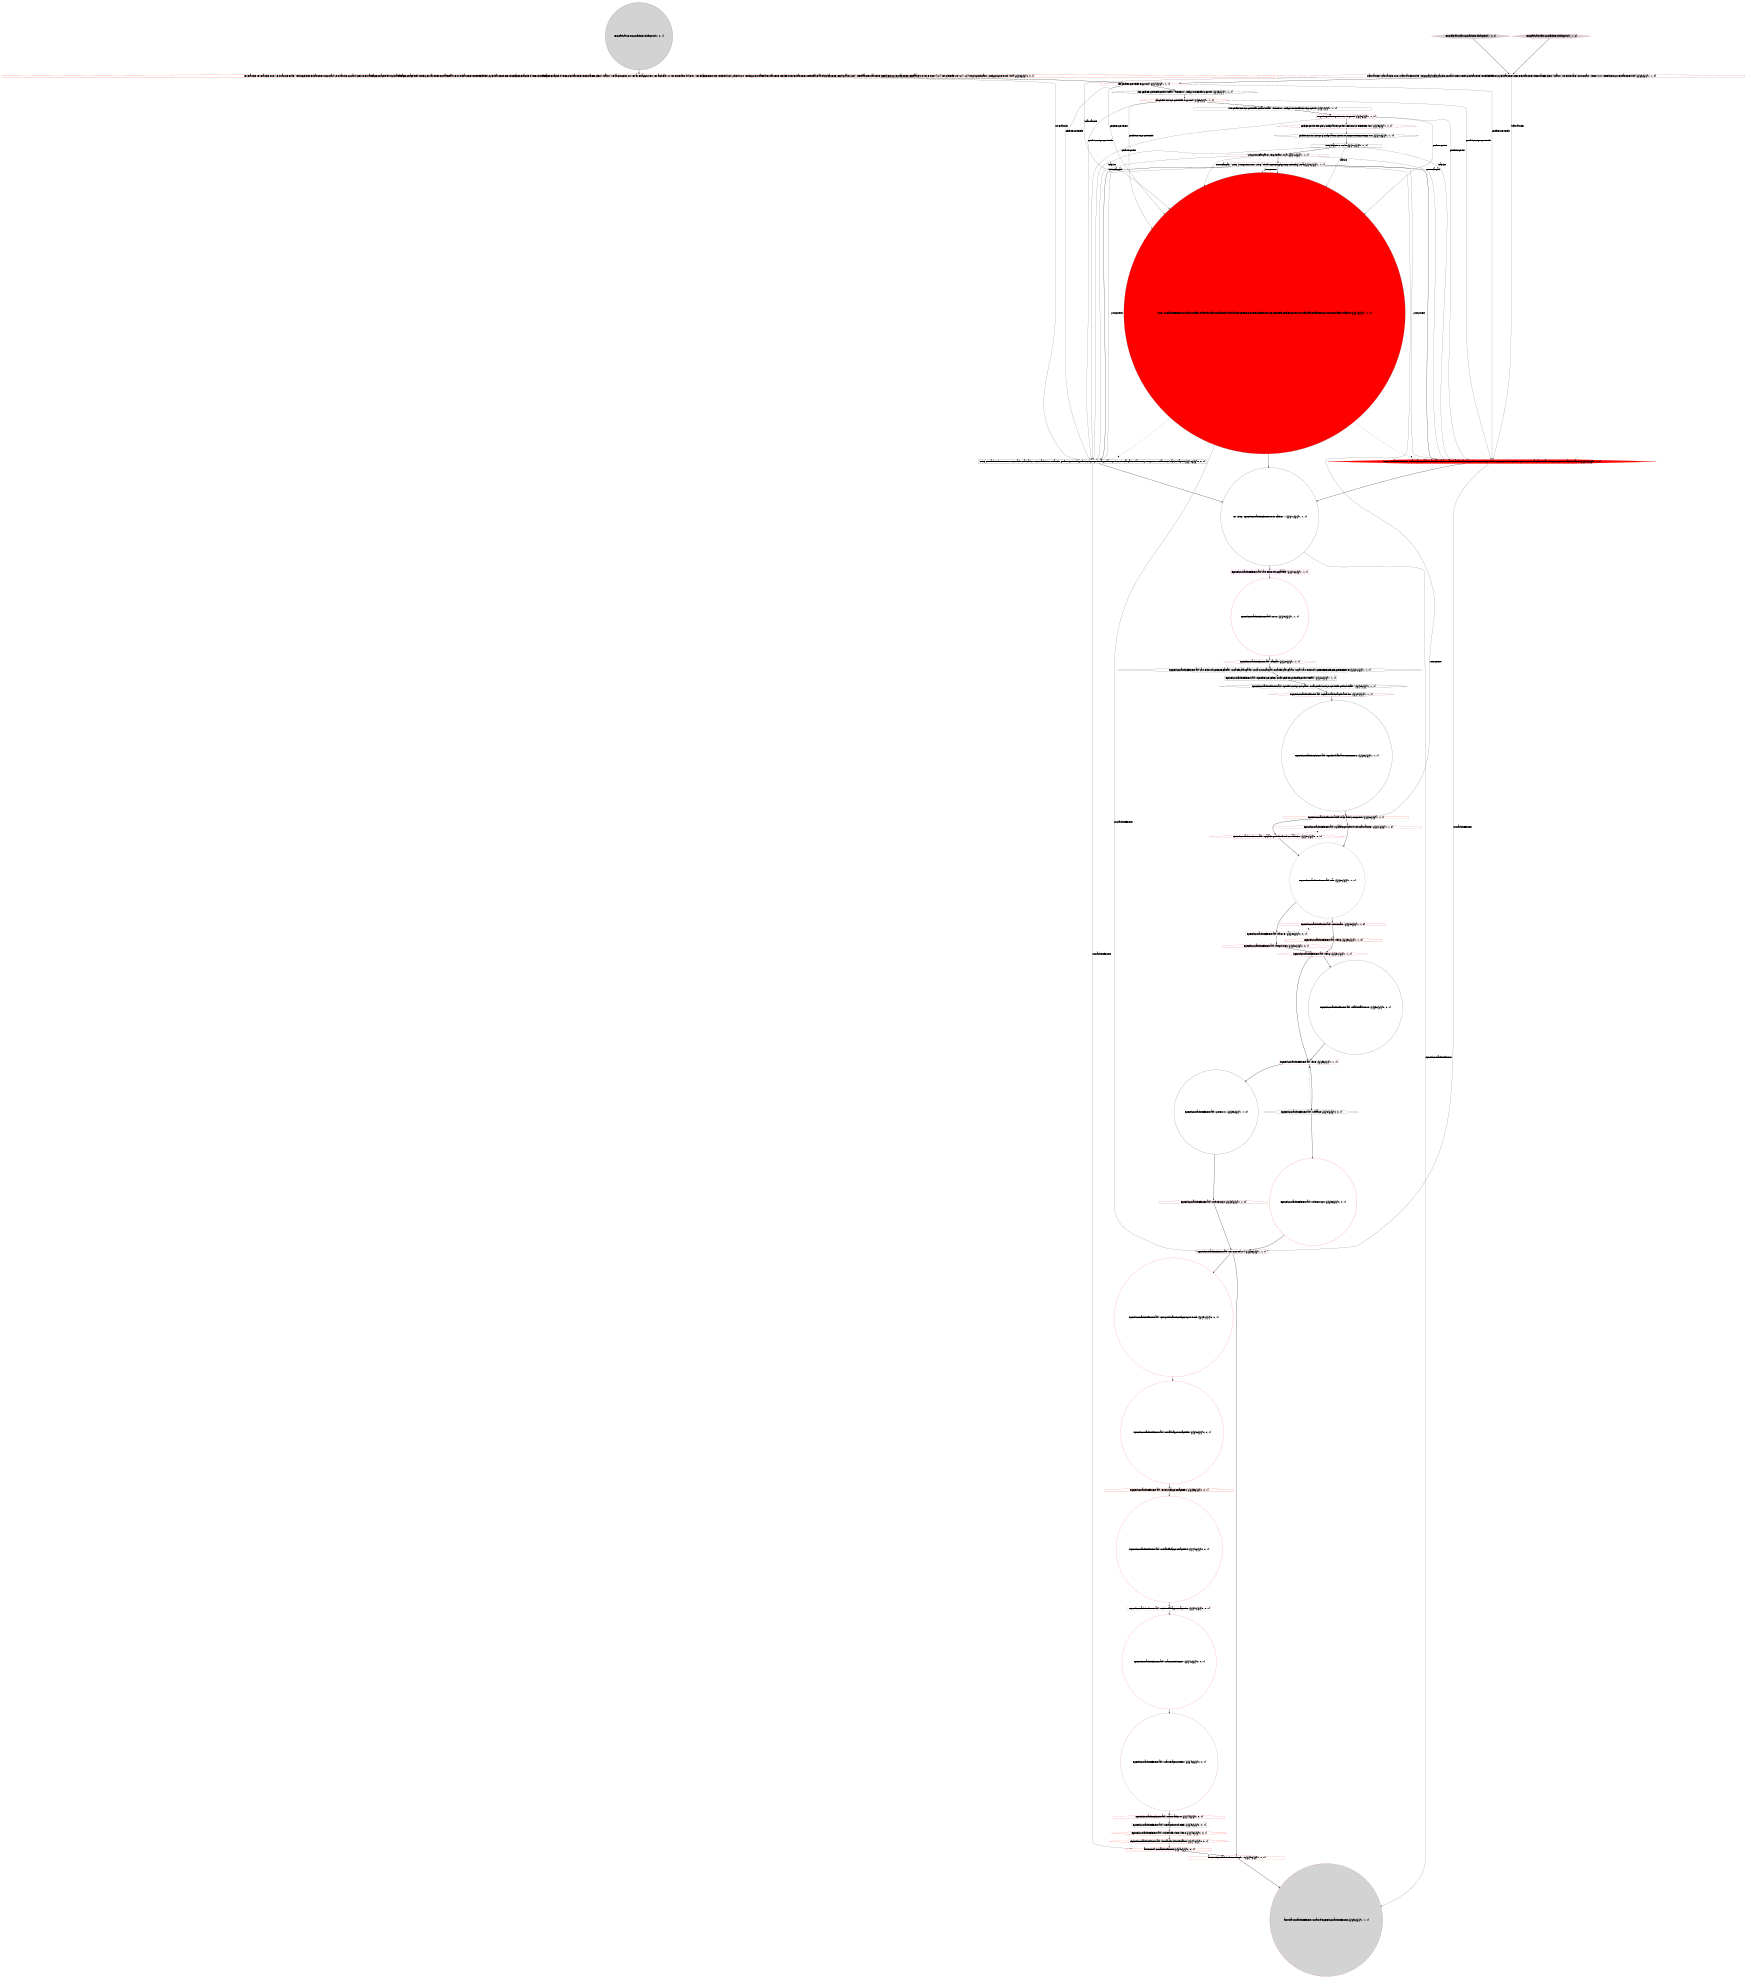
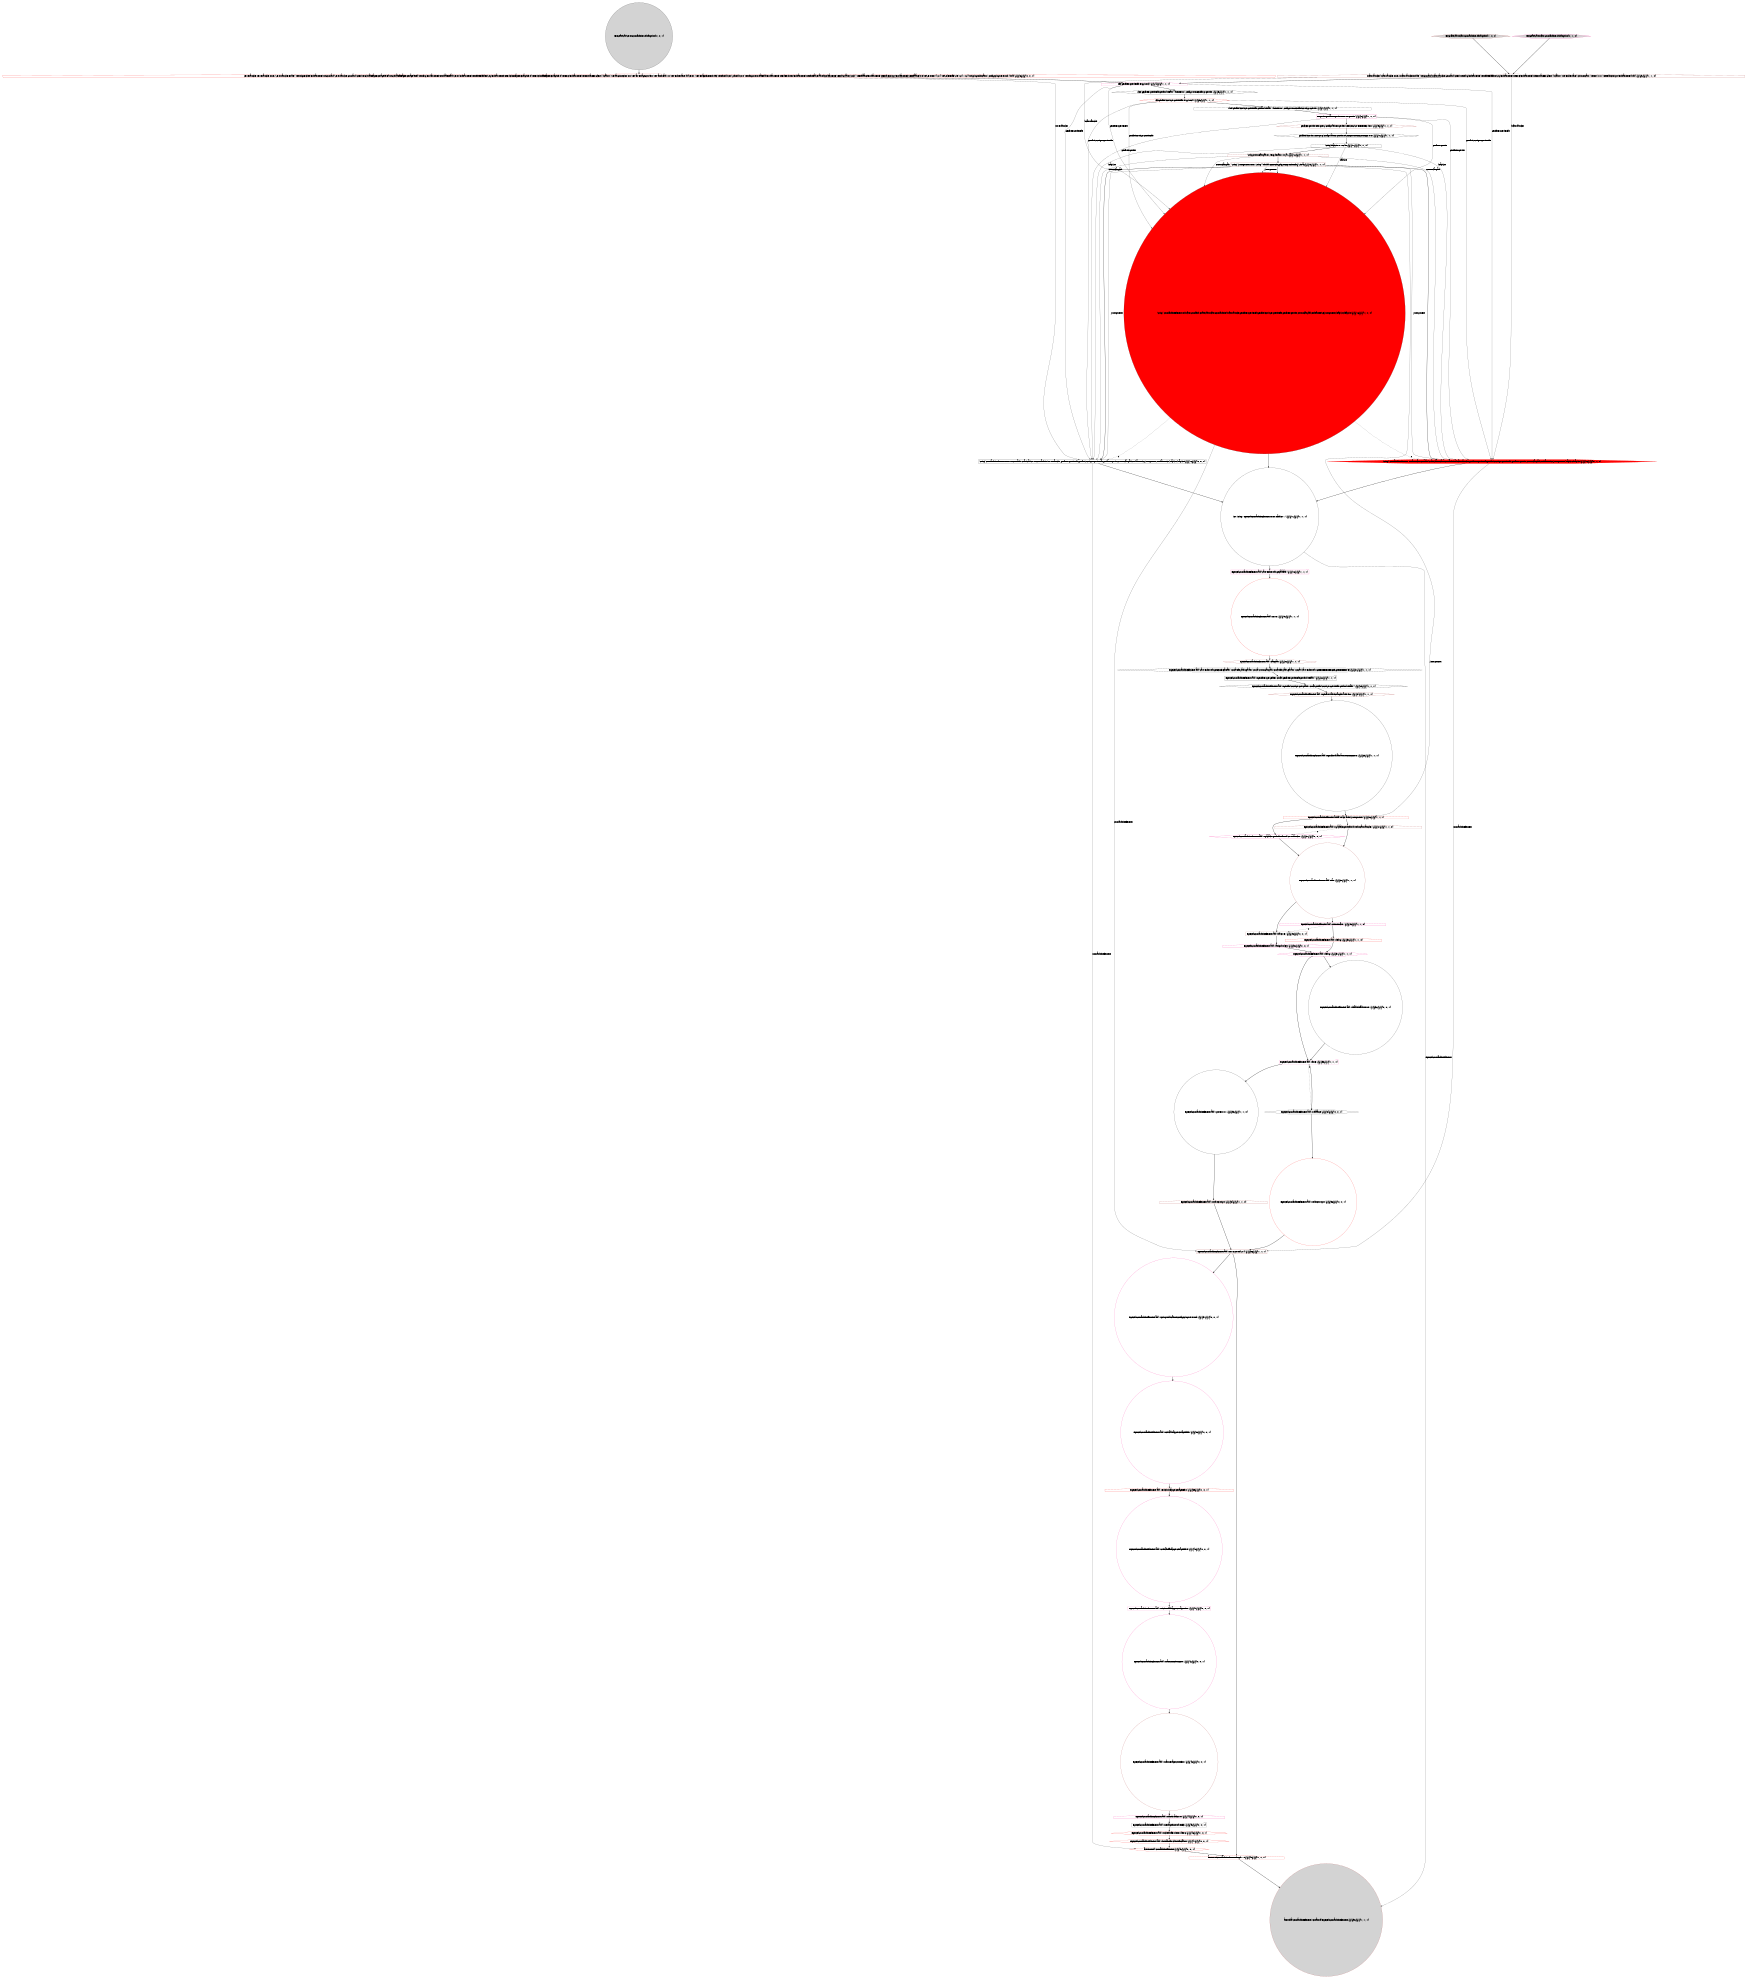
(1169, 1849) -> (1169, 1849)
